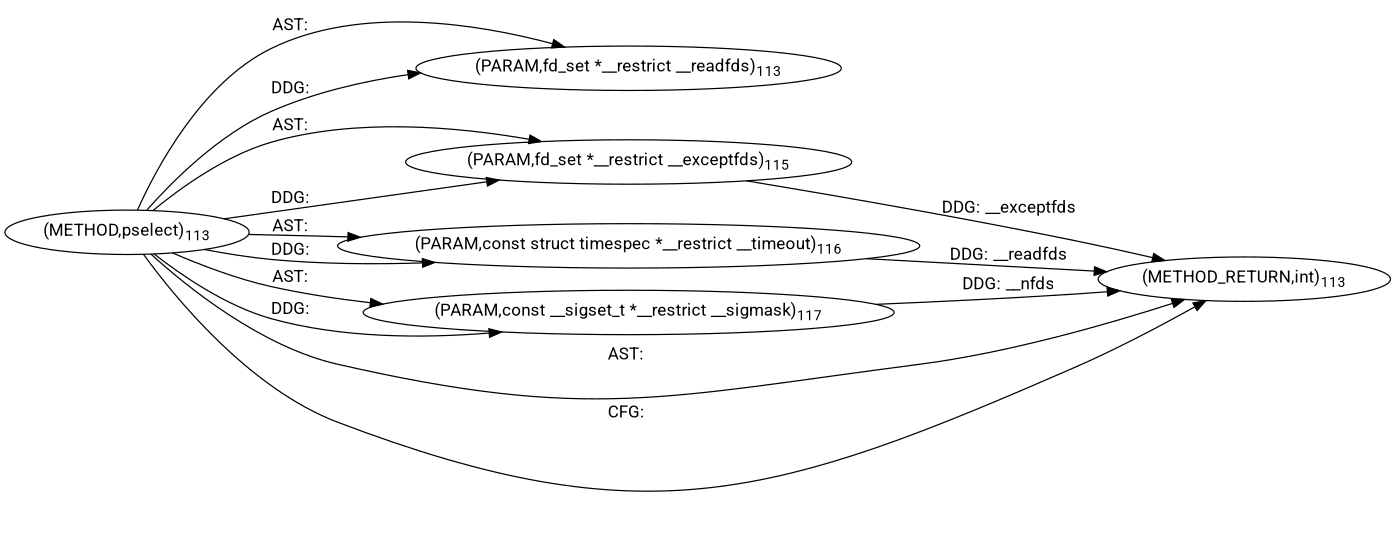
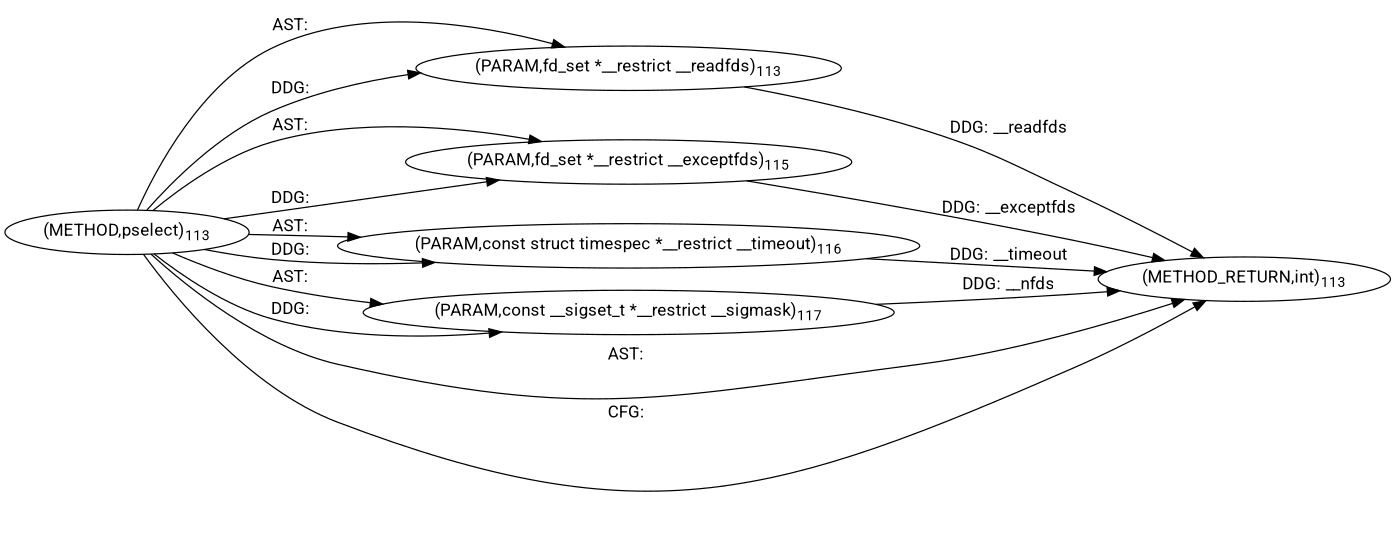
none -> (976, 148)
(1009, 255) -> (1009, 255)
